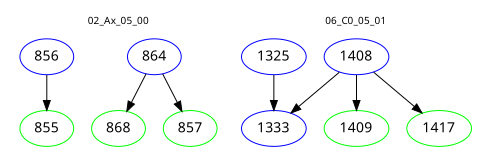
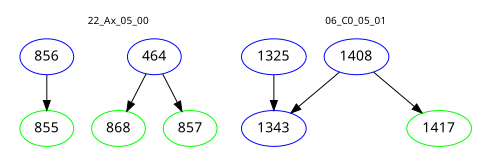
(119, 21) -> (119, 21)
(154, 57) -> (154, 57)
(274, 128) -> (274, 128)
(357, 128) -> none
